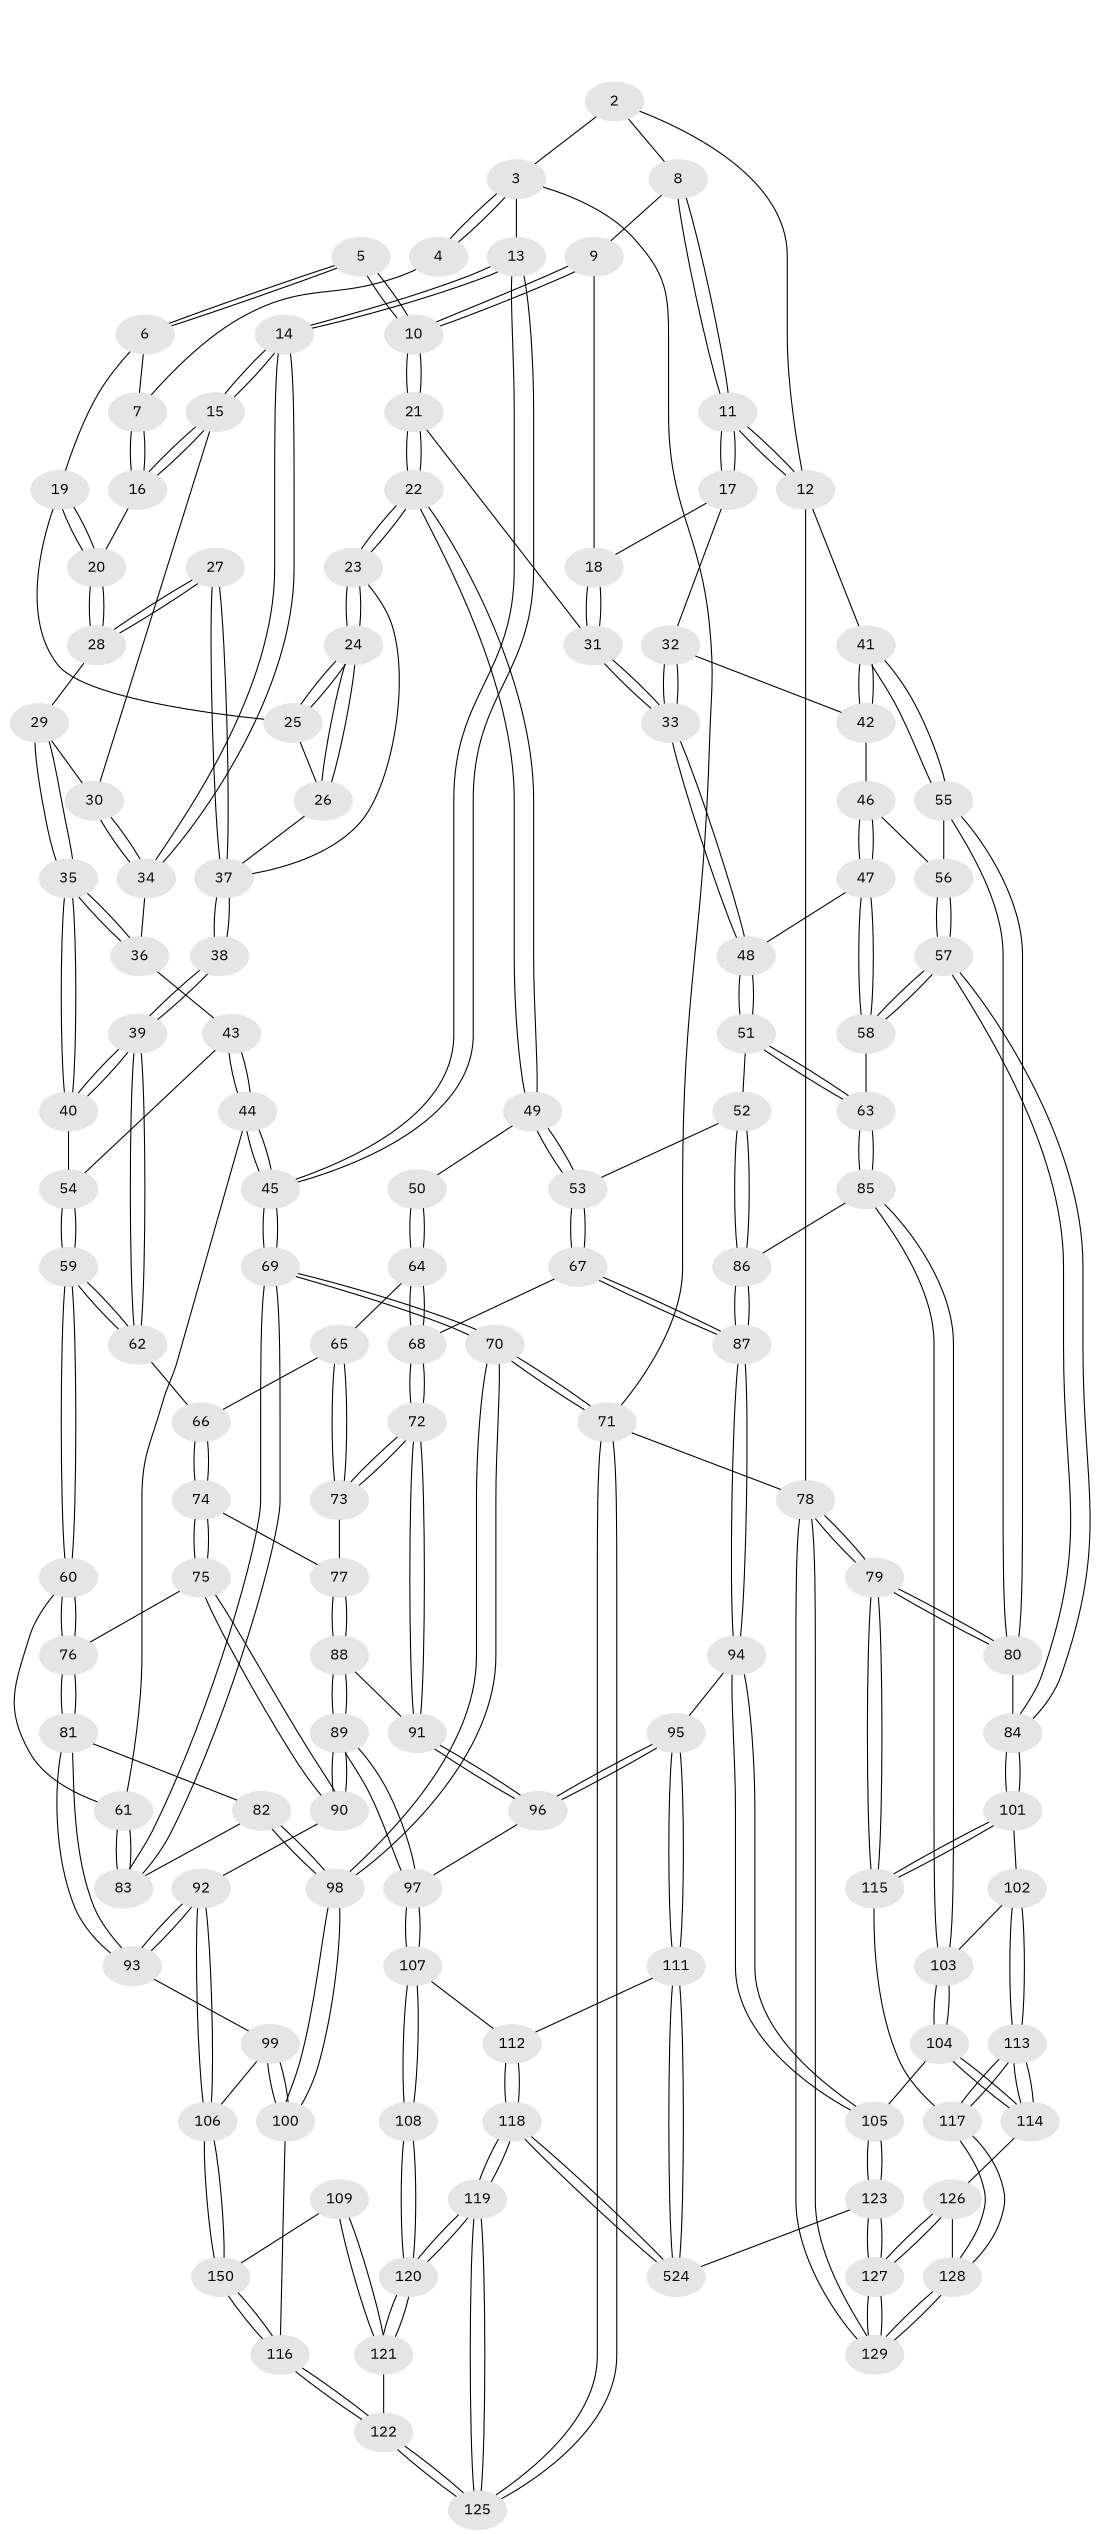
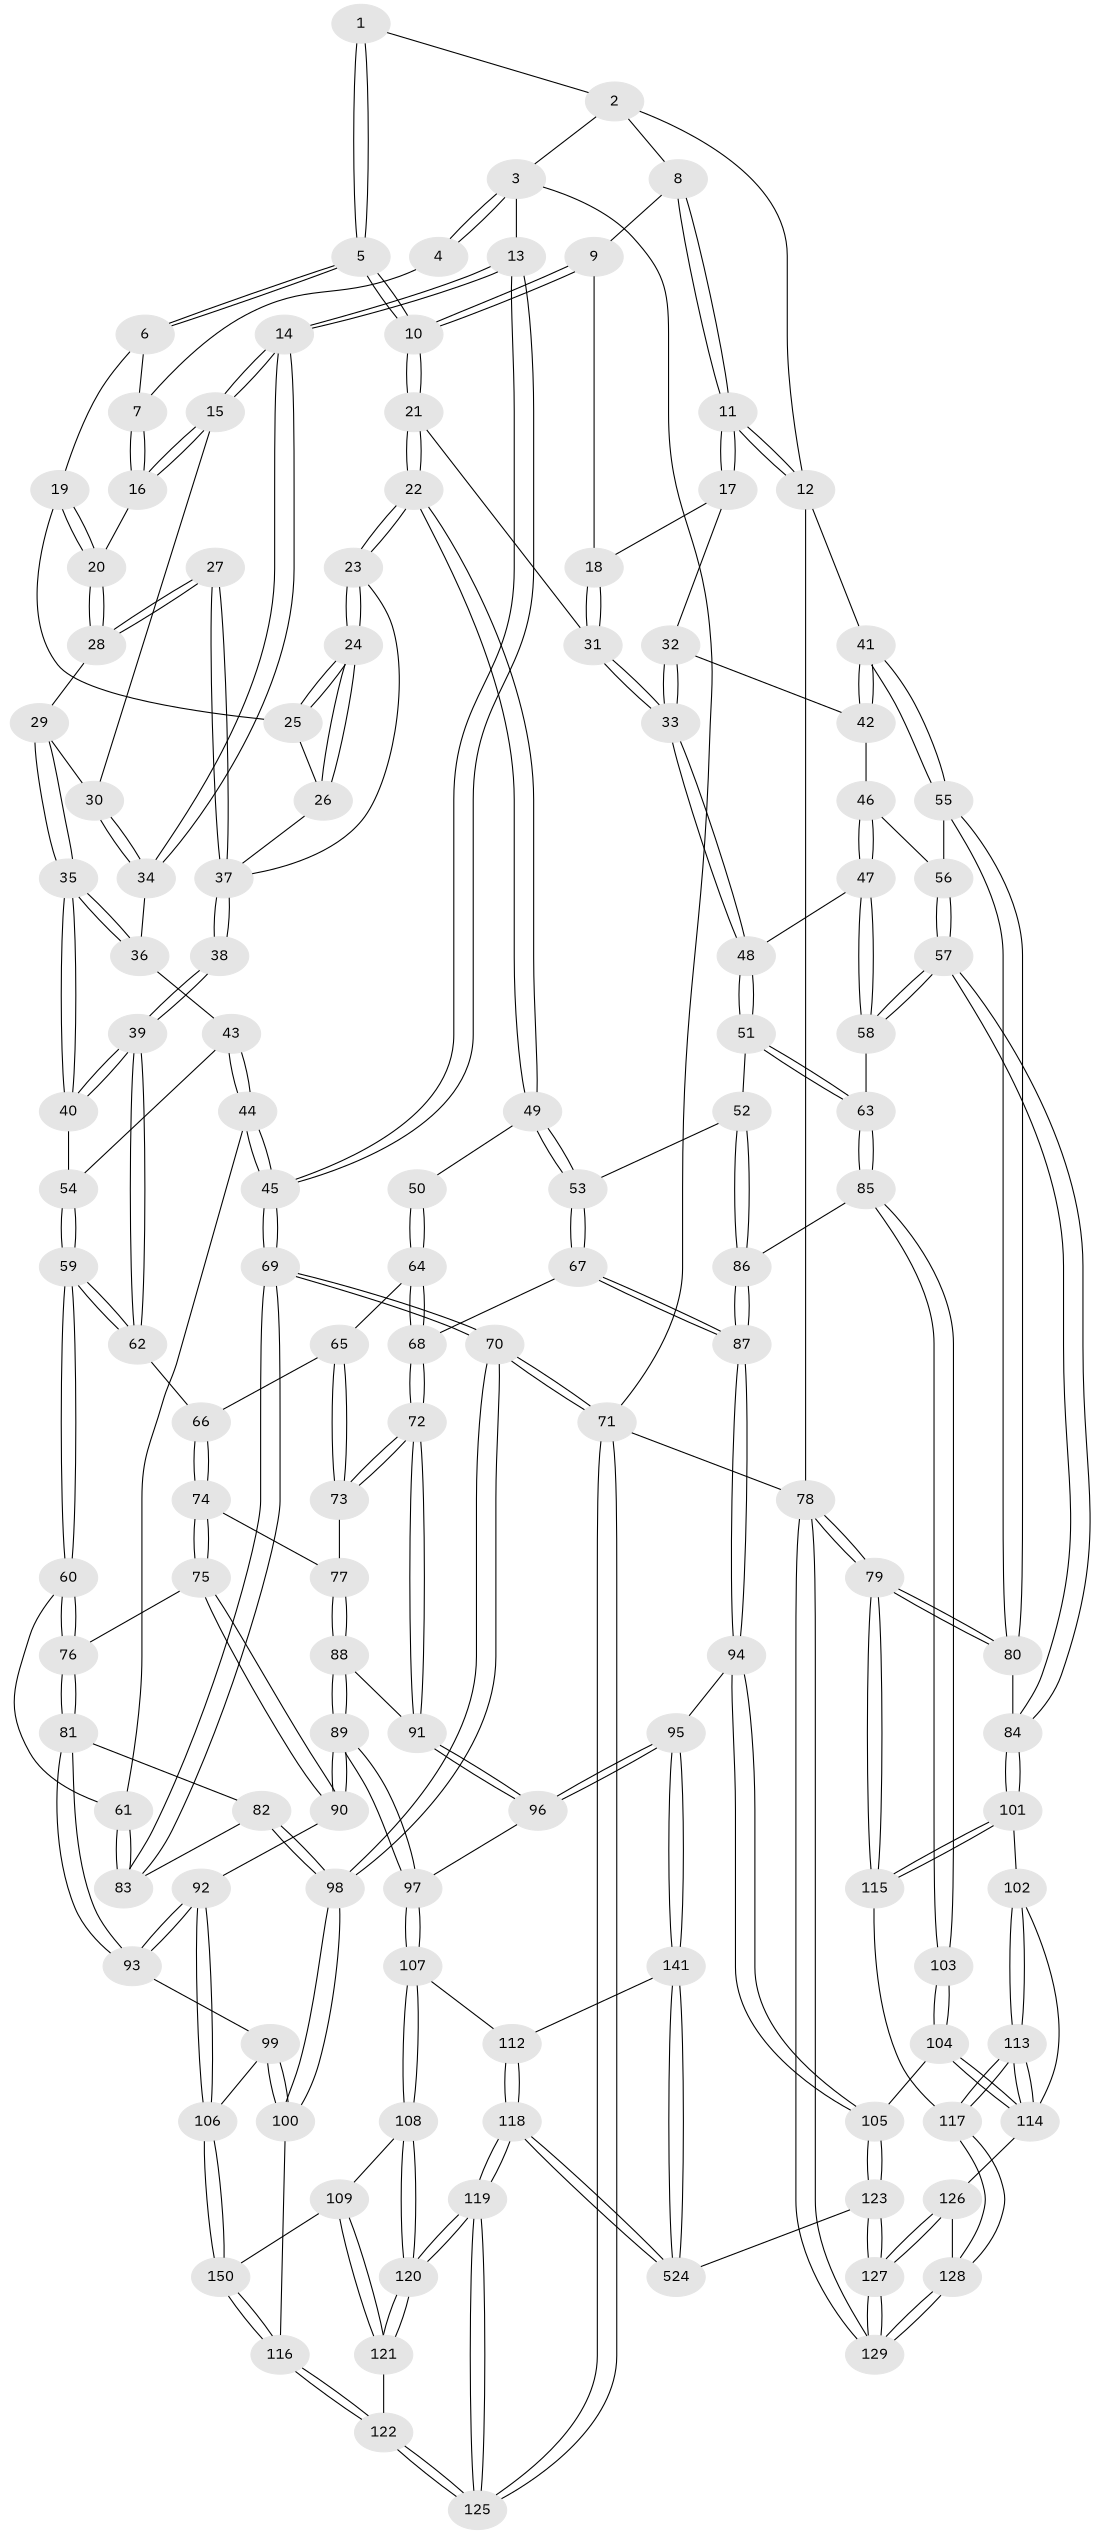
none -> (361, 24)
(980, 1927) -> (1057, 2004)
(676, 1966) -> (676, 1966)
none -> (374, 2161)
